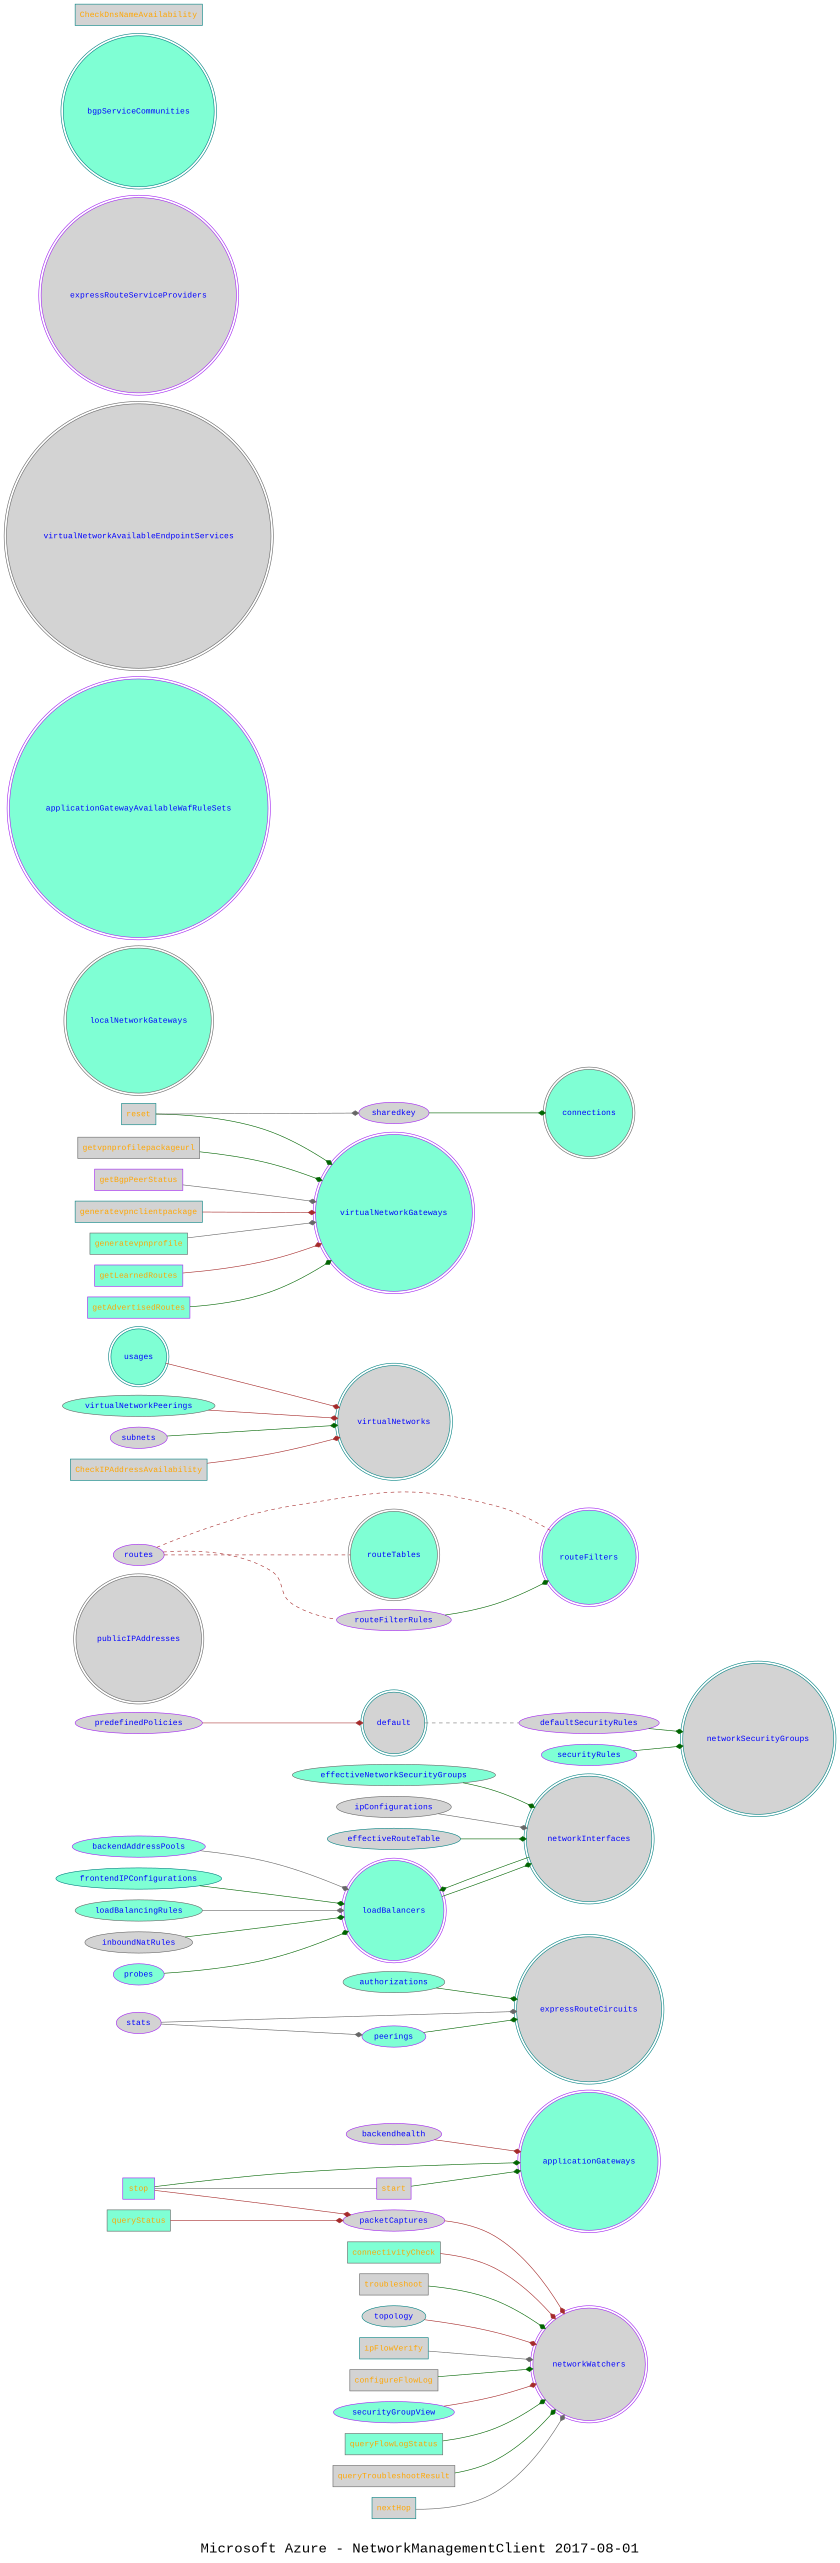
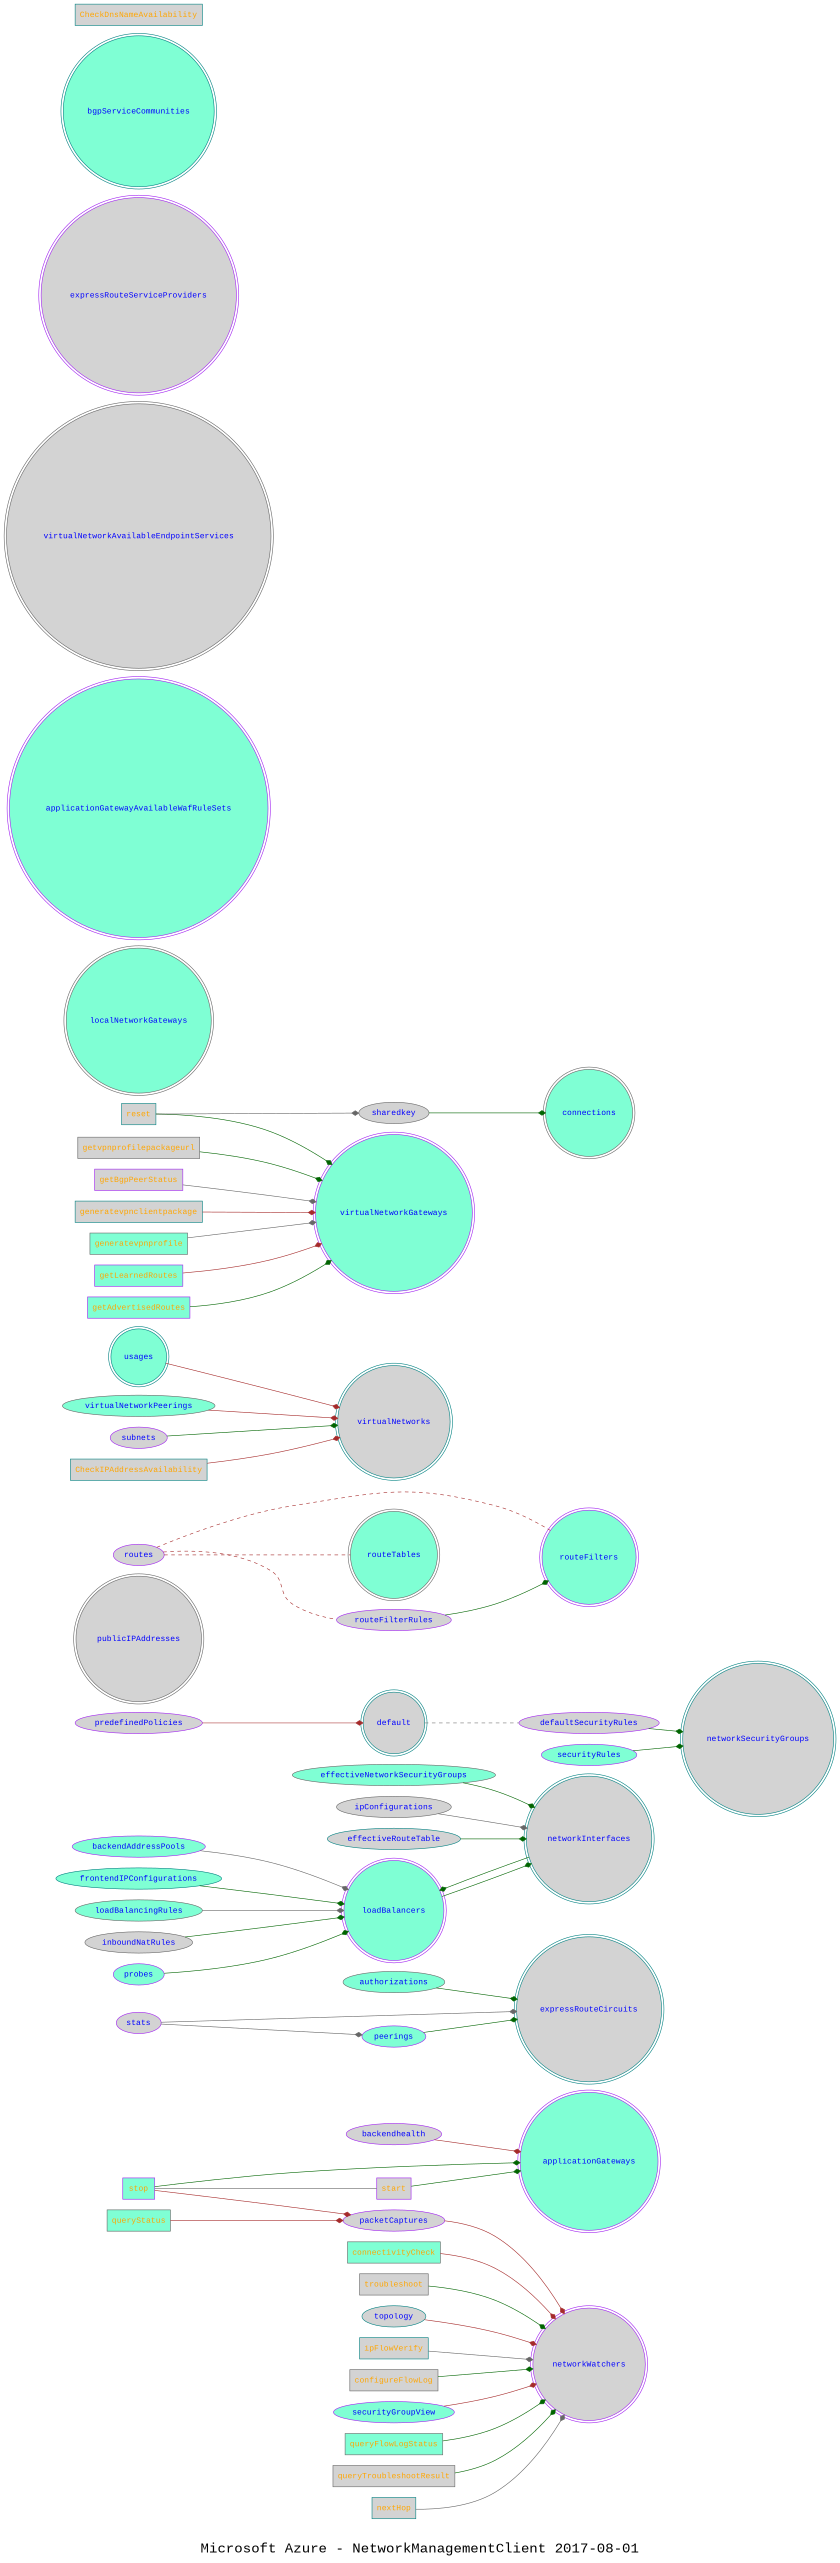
(394, 1113) -> (394, 1113)
